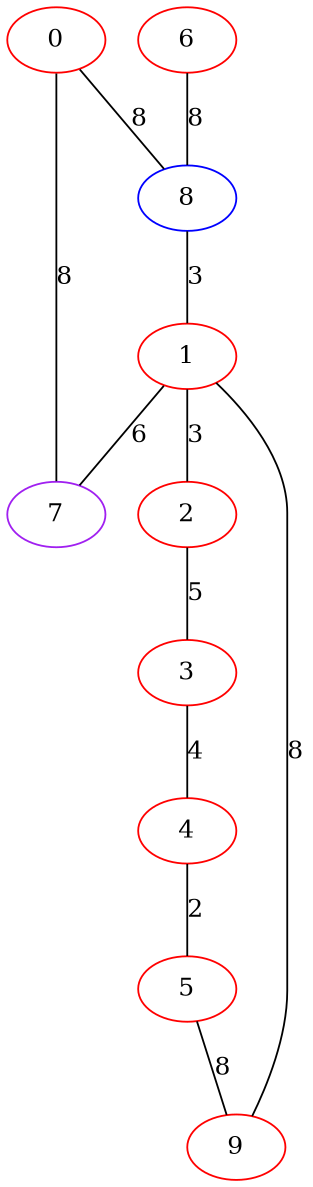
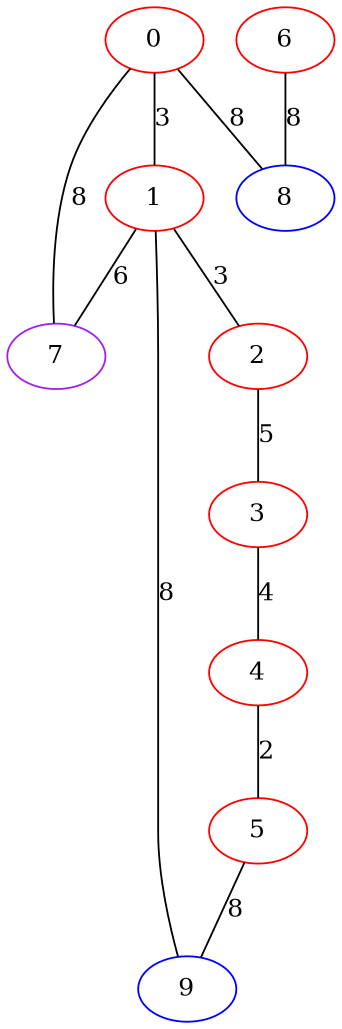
(187, 277) -> (155, 119)
(236, 1147) -> (187, 989)
